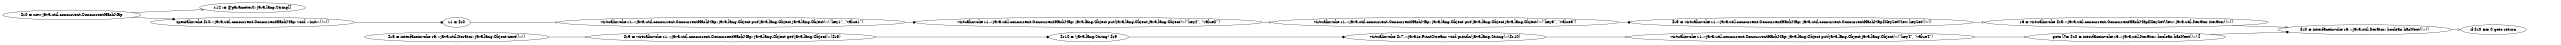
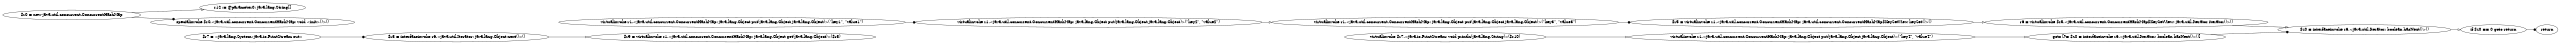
(457, 22) -> none
none -> (2547, 30)
none -> (253, 37)
(1089, 37) -> none
